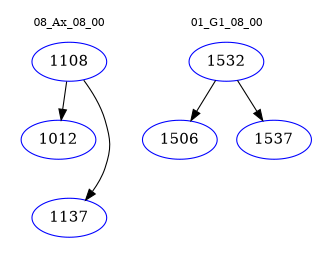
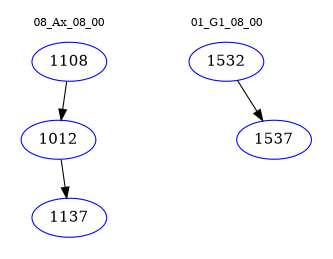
(109, 135) -> (63, 173)
(180, 140) -> none
